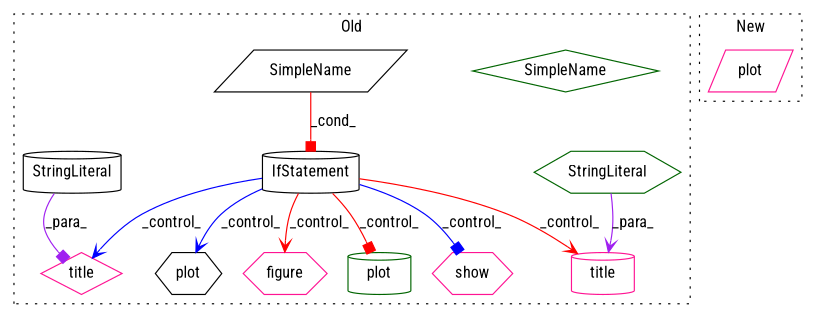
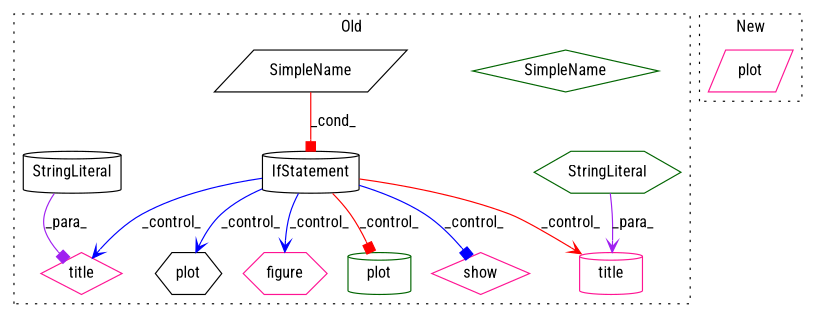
(289, 216) -> (289, 216)
(473, 274) -> (481, 274)
